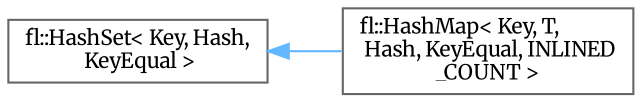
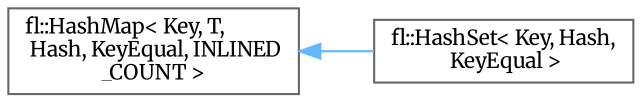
(316, 51) -> (347, 51)
